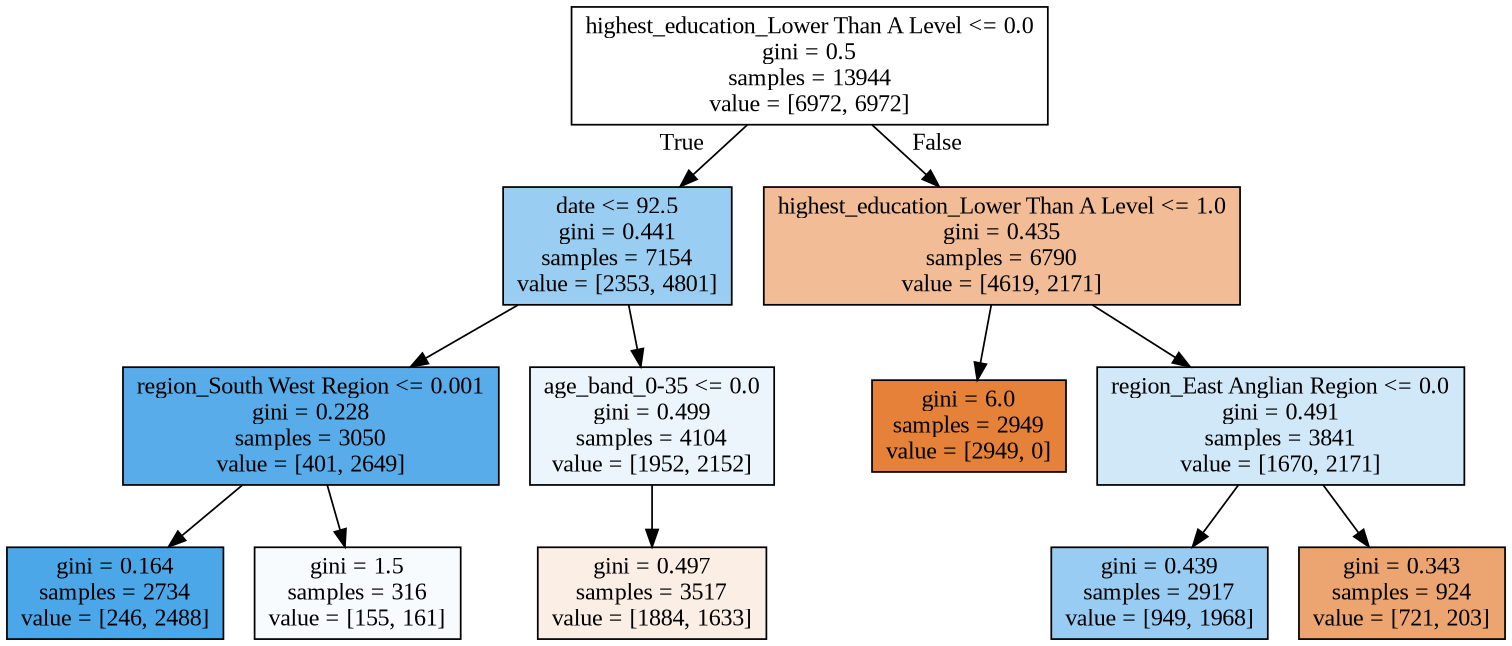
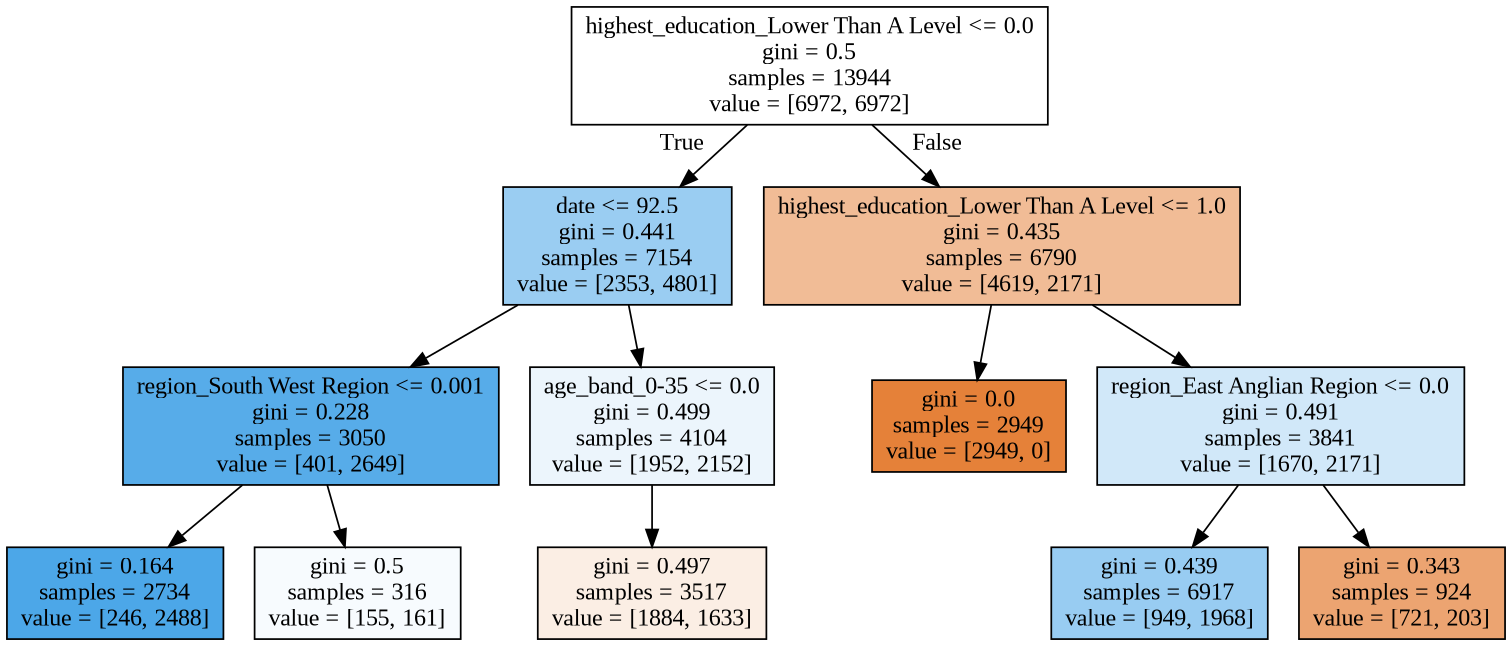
(969, 426) -> (969, 426)
(358, 593) -> (358, 593)
(1160, 593) -> (1160, 593)
